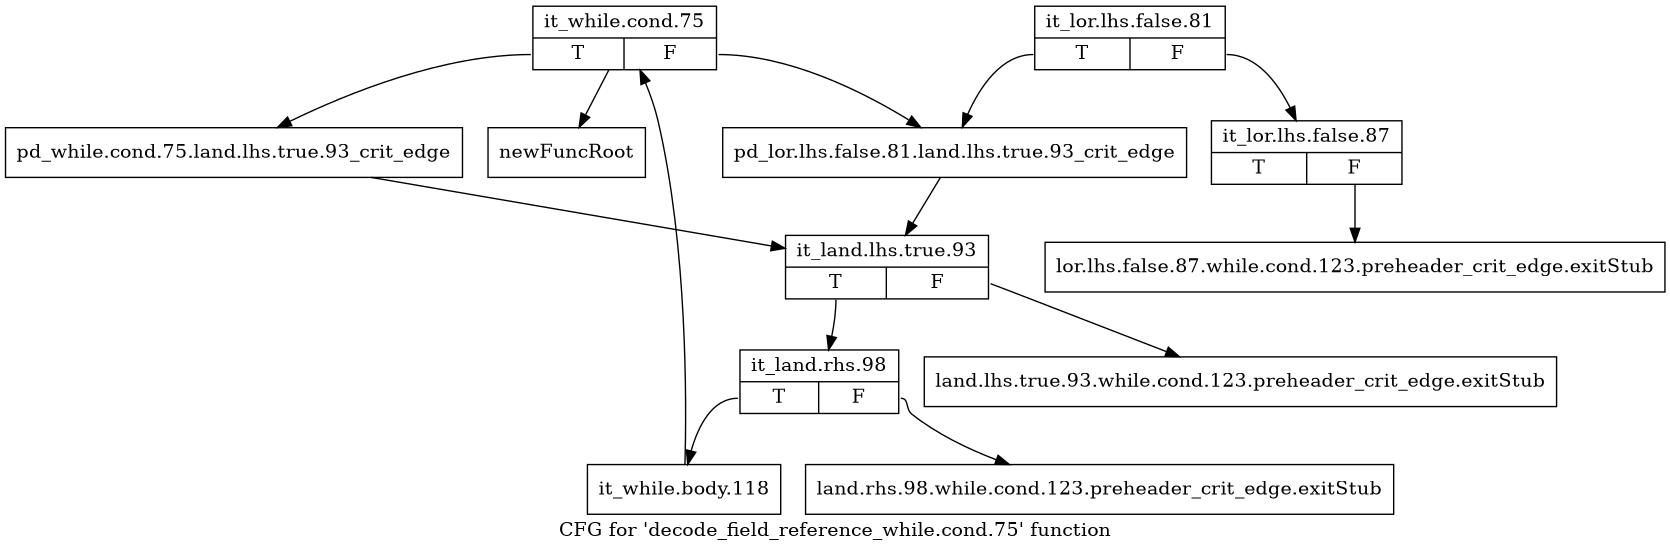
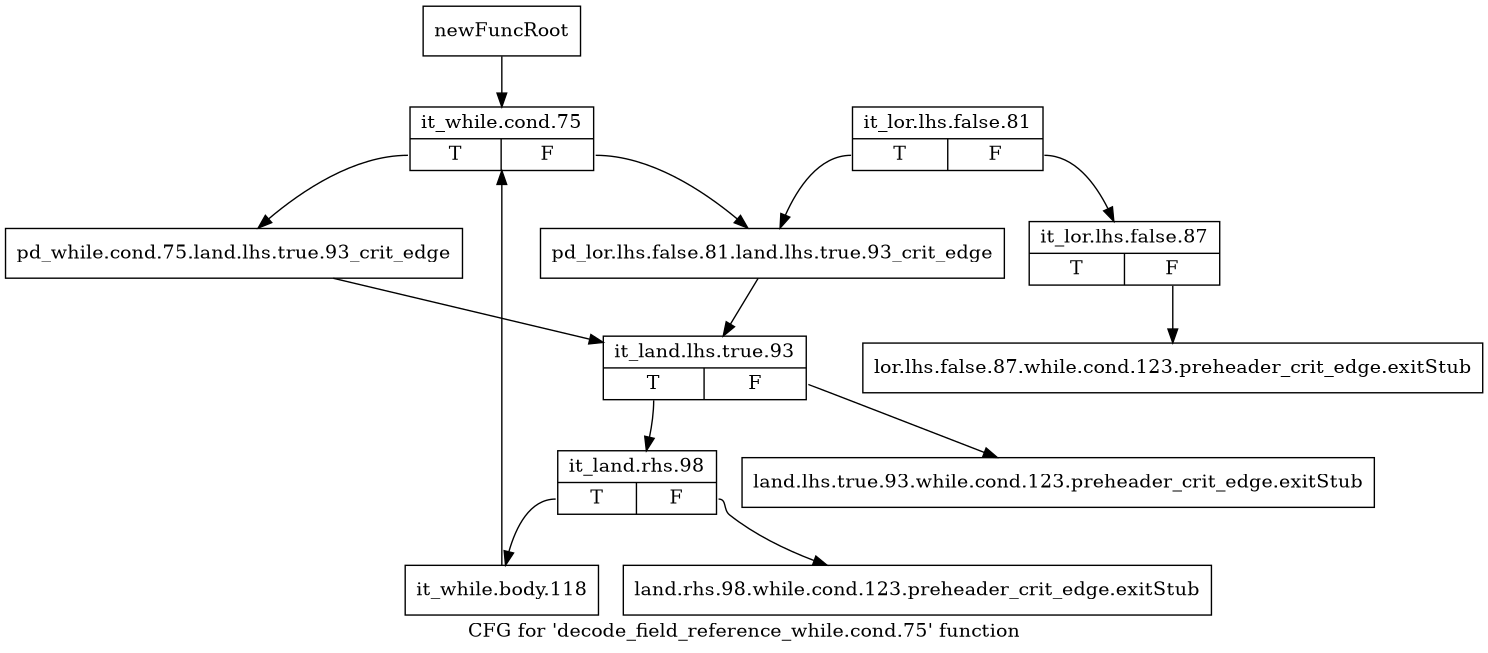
(597, 92) -> (502, 75)
